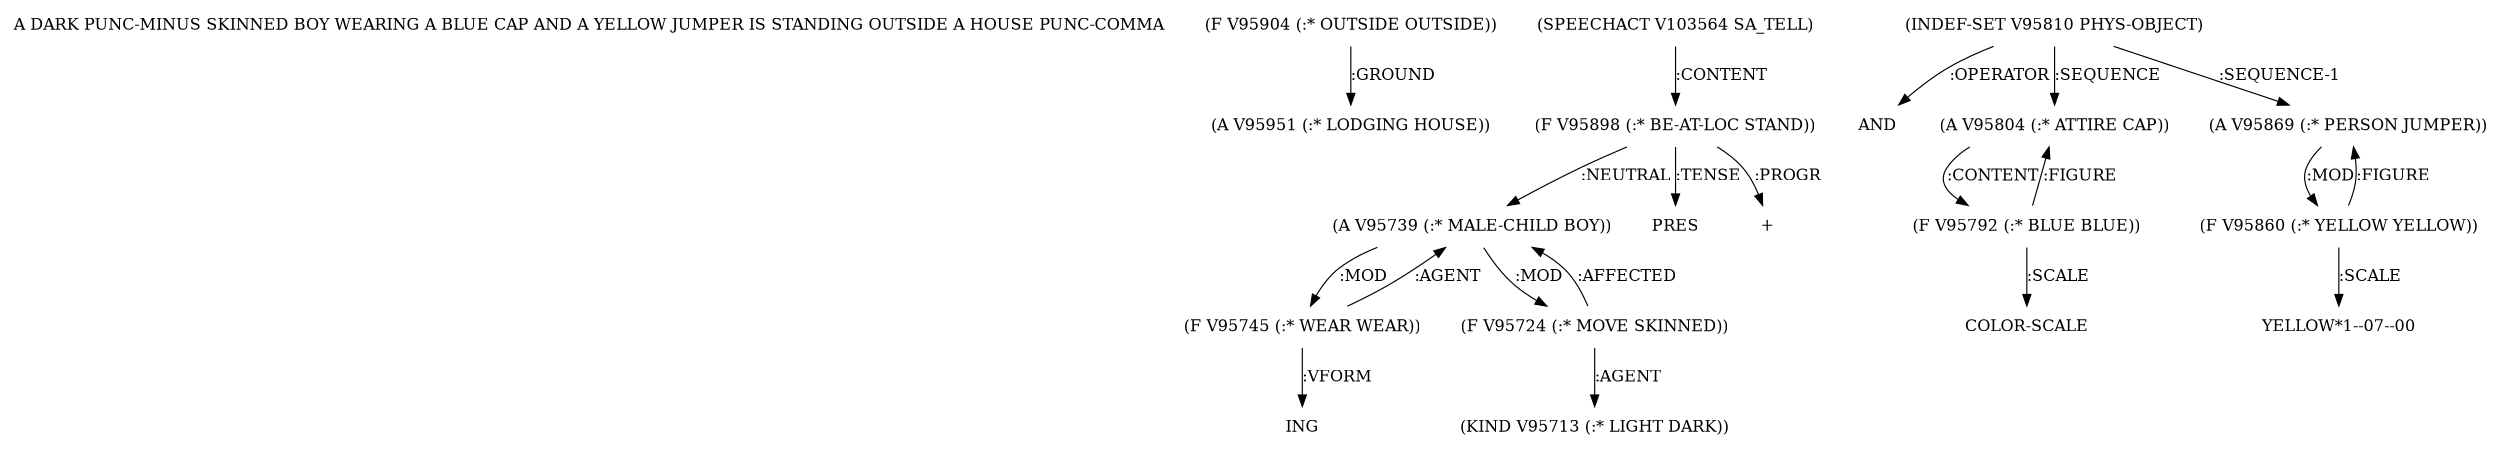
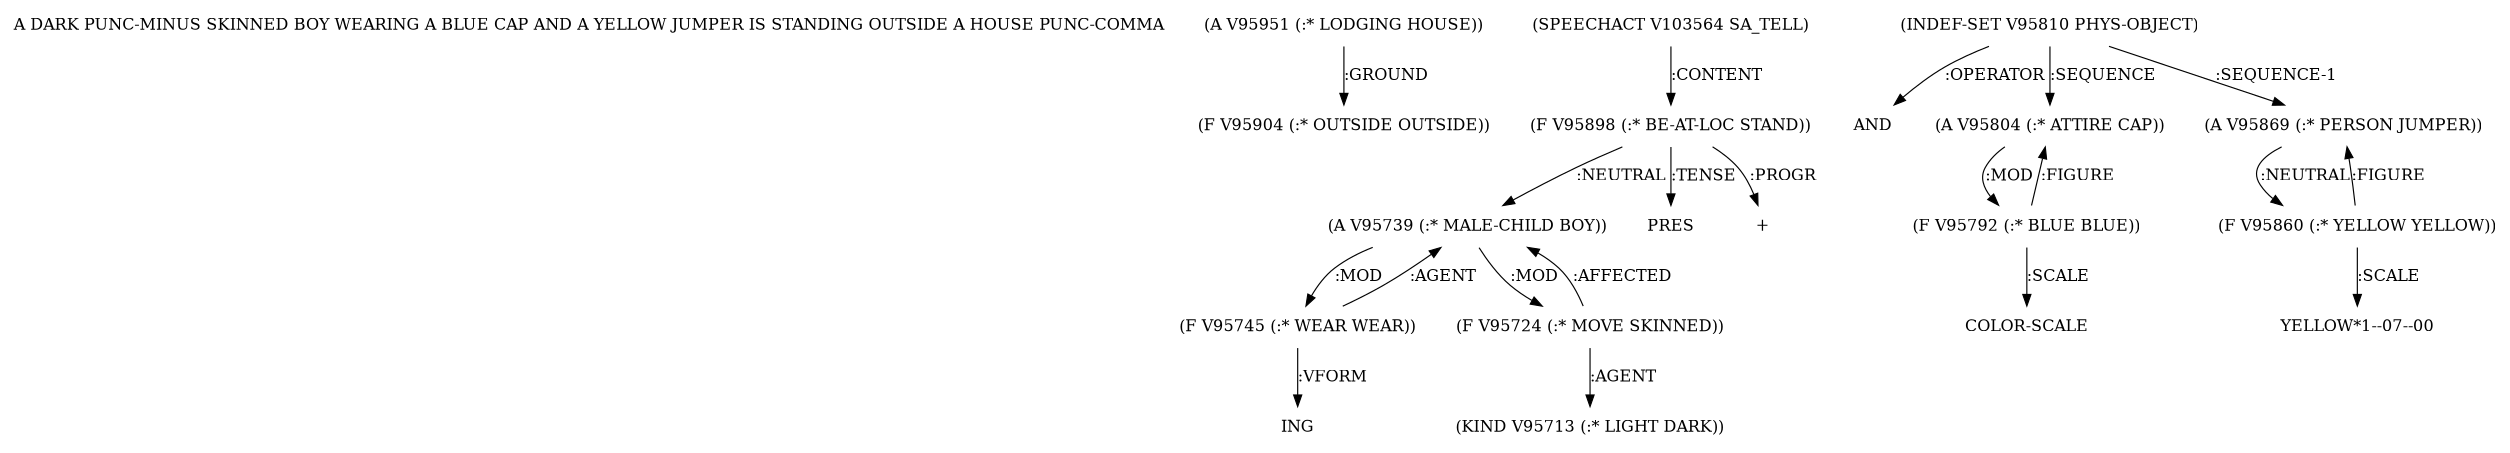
(1351, 70) -> (1344, 70)
(1993, 176) -> (2010, 176)
(2331, 176) -> (2305, 176)
